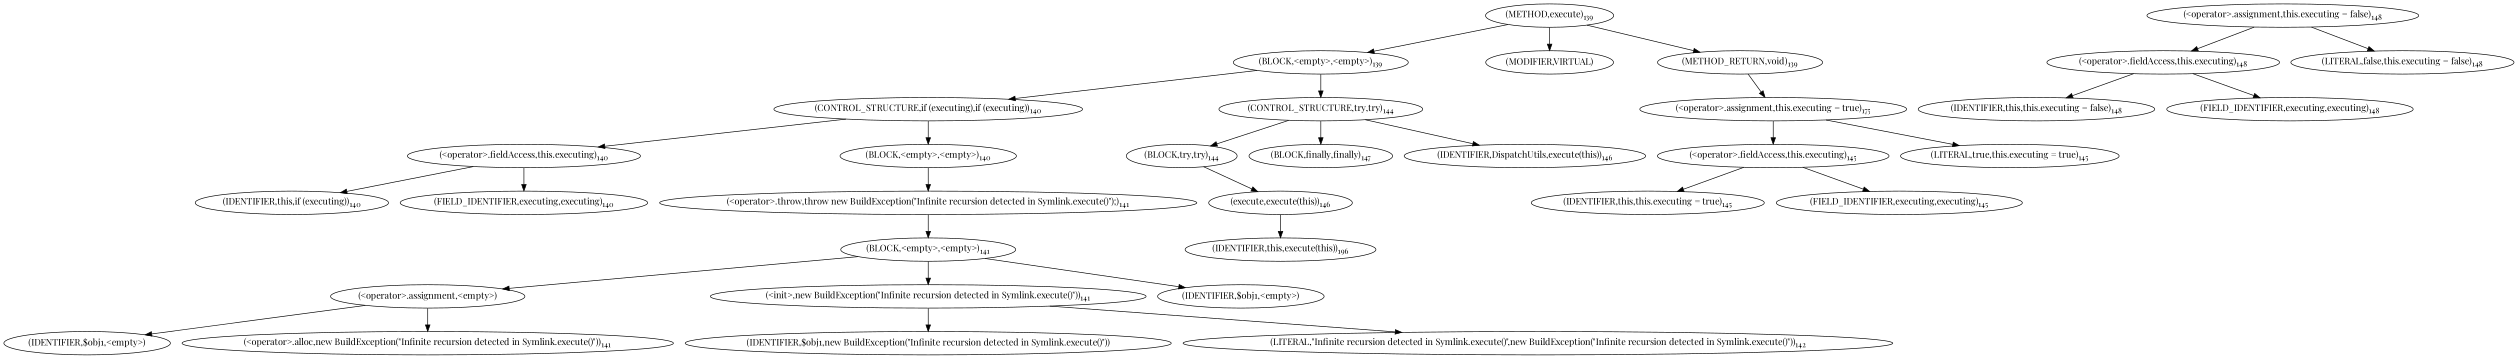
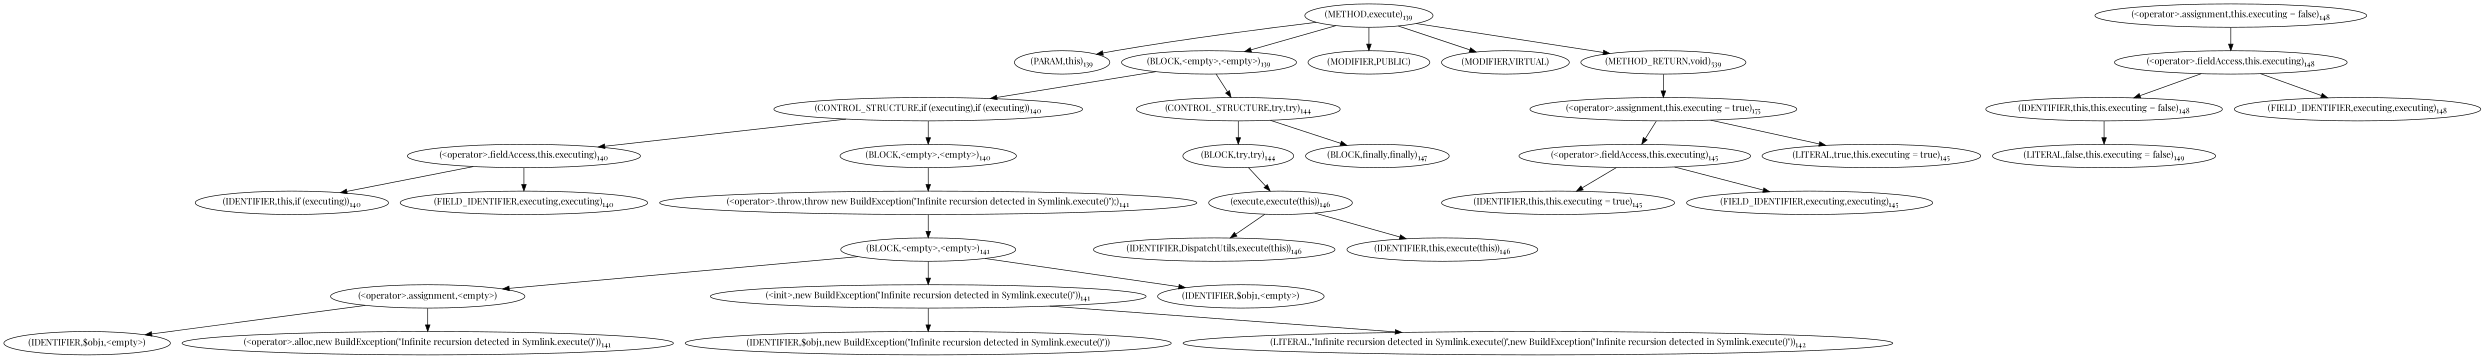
(2340, 38) -> (2104, 129)
(1793, 61) -> (1716, 61)
(2478, 61) -> (2179, 155)
none -> (1062, 62)
none -> (1369, 62)
(1419, 132) -> (1250, 224)
(1343, 249) -> (1505, 249)
